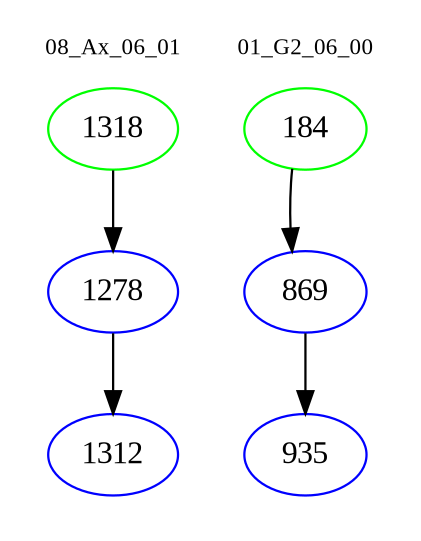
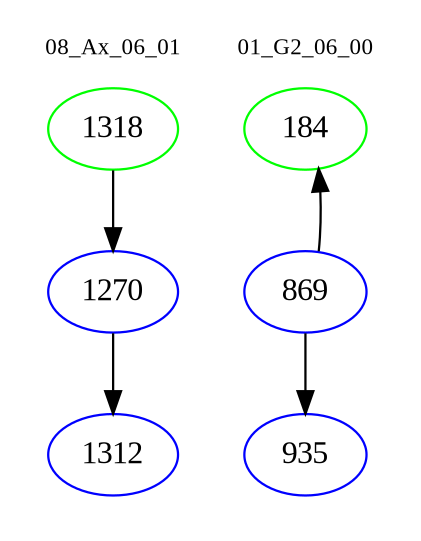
(290, 199) -> (321, 222)
(113, 292) -> (113, 292)
